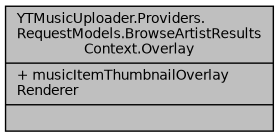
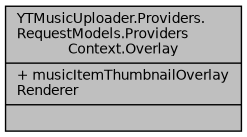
(139, 34) -> (103, 34)
